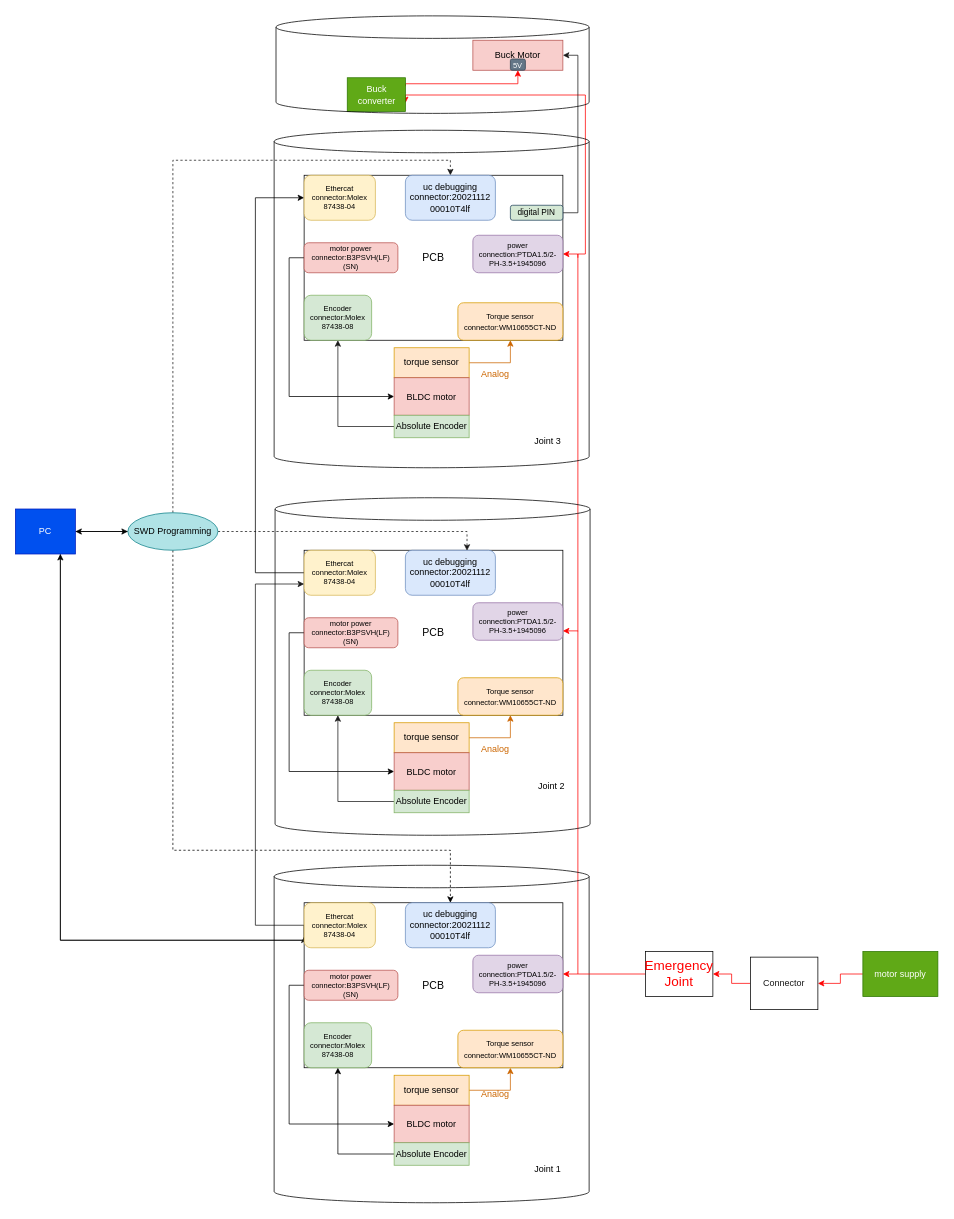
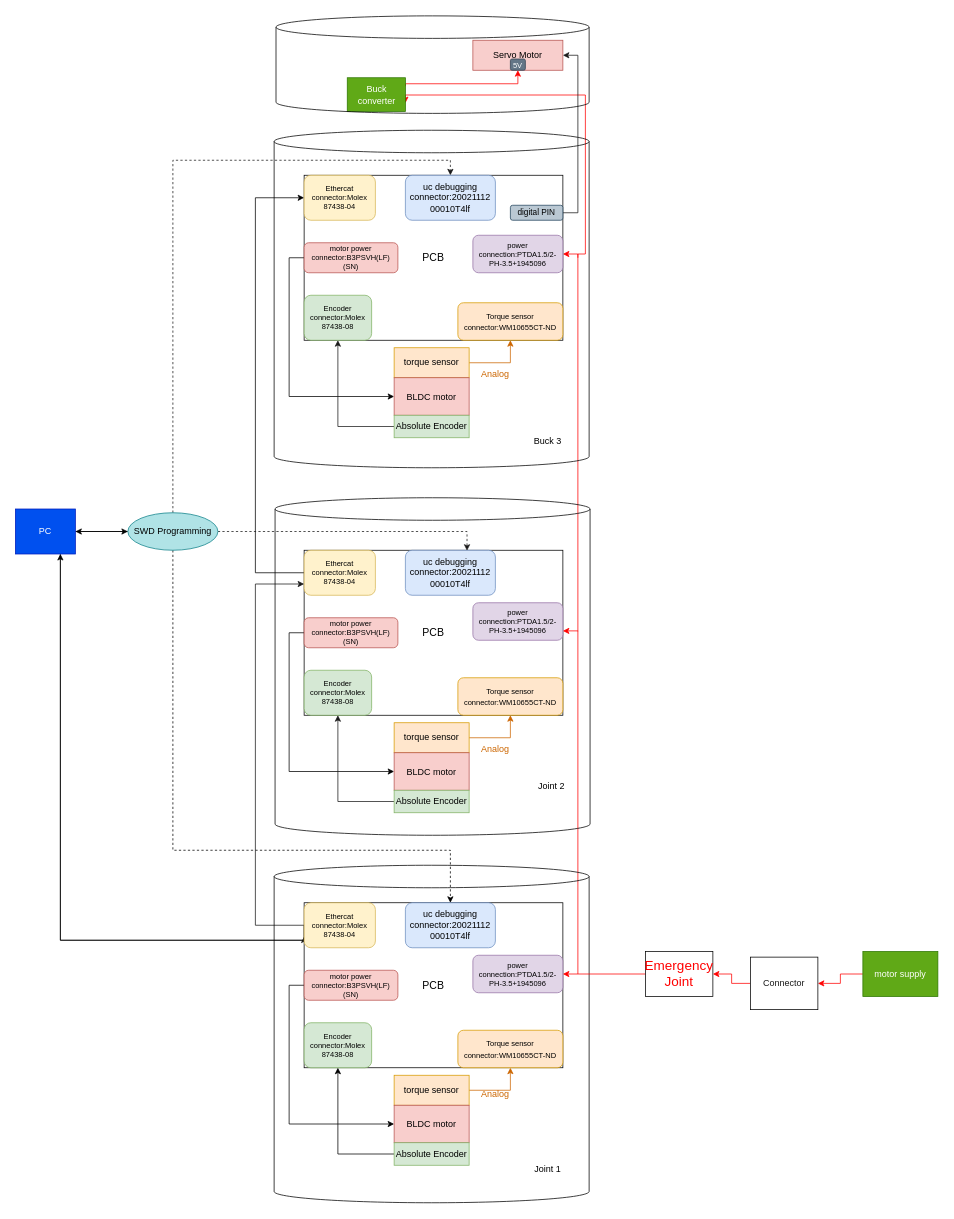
(518, 55) -> (518, 55)
(537, 213) -> (537, 213)
(548, 441) -> (548, 441)
